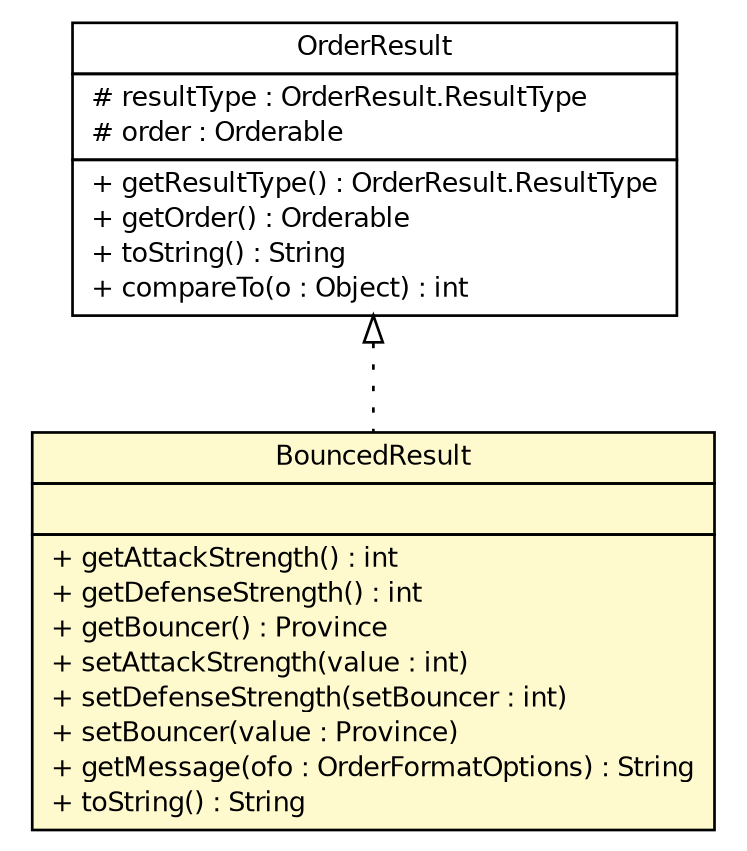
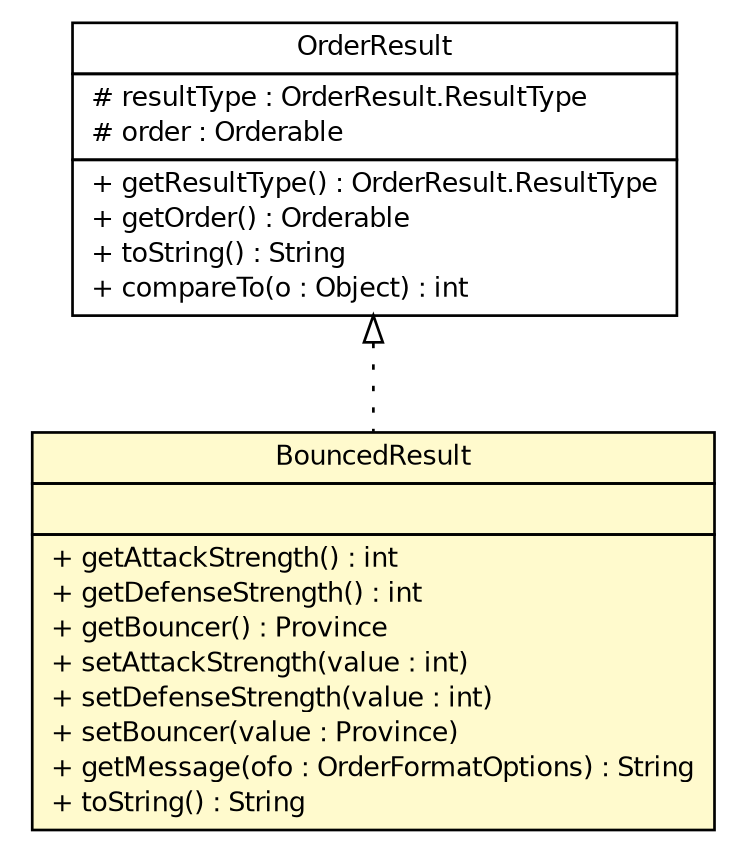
(310, 698) -> (273, 698)
